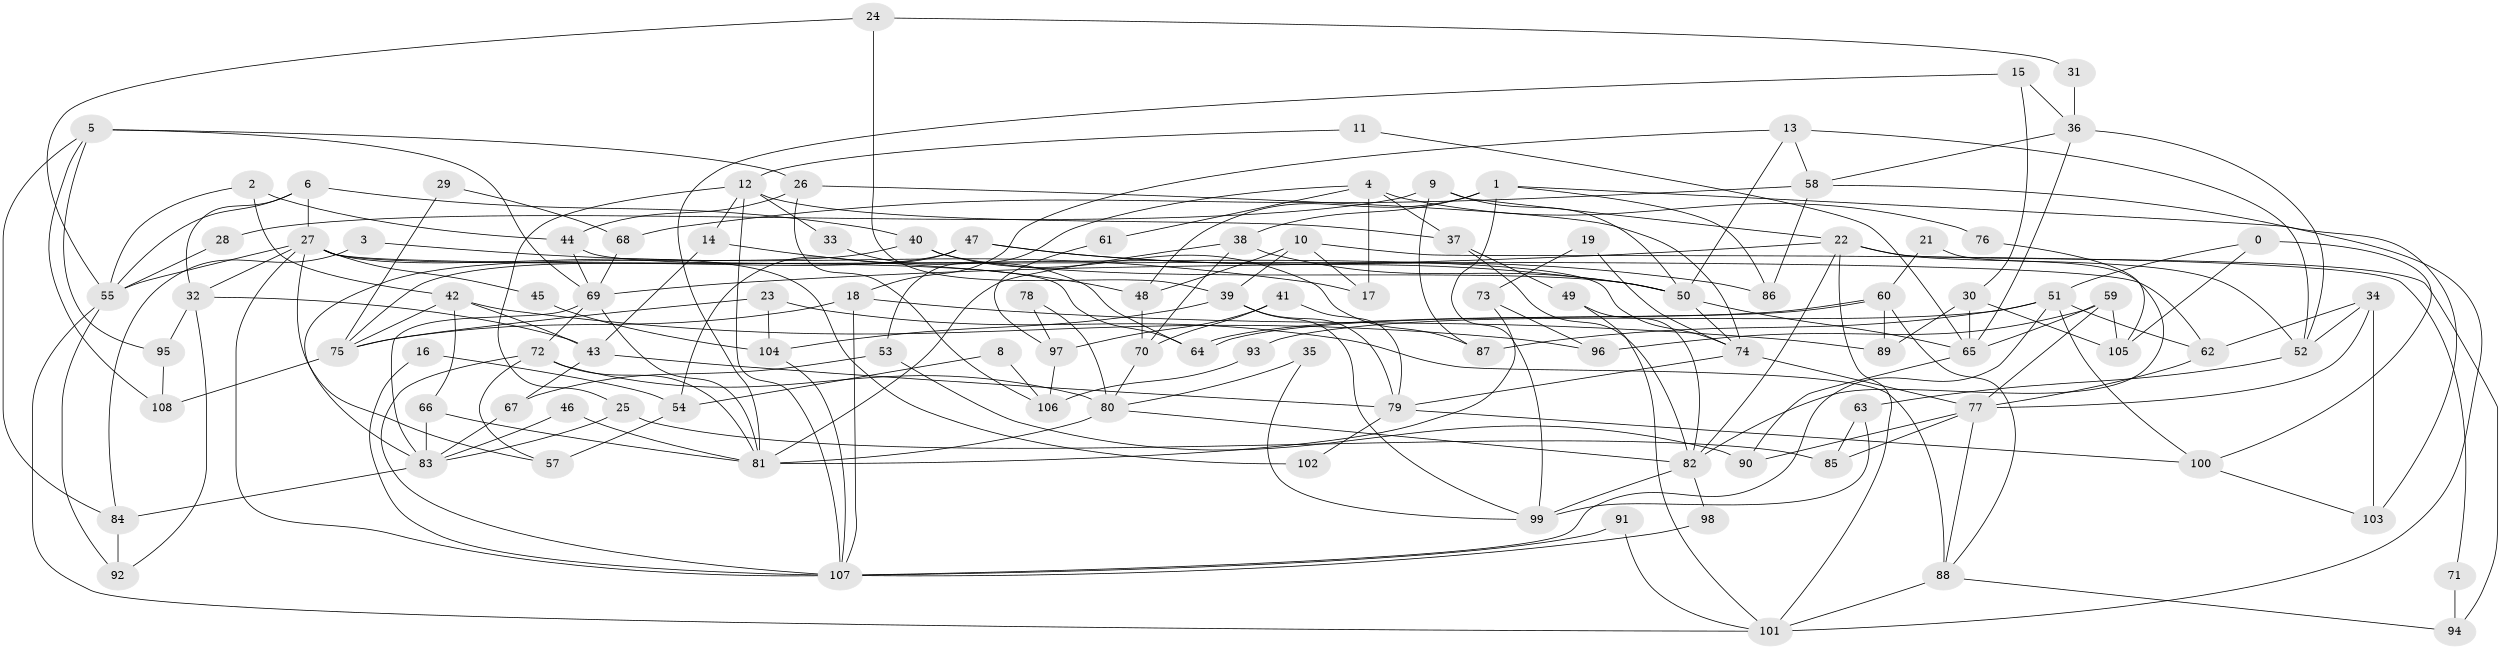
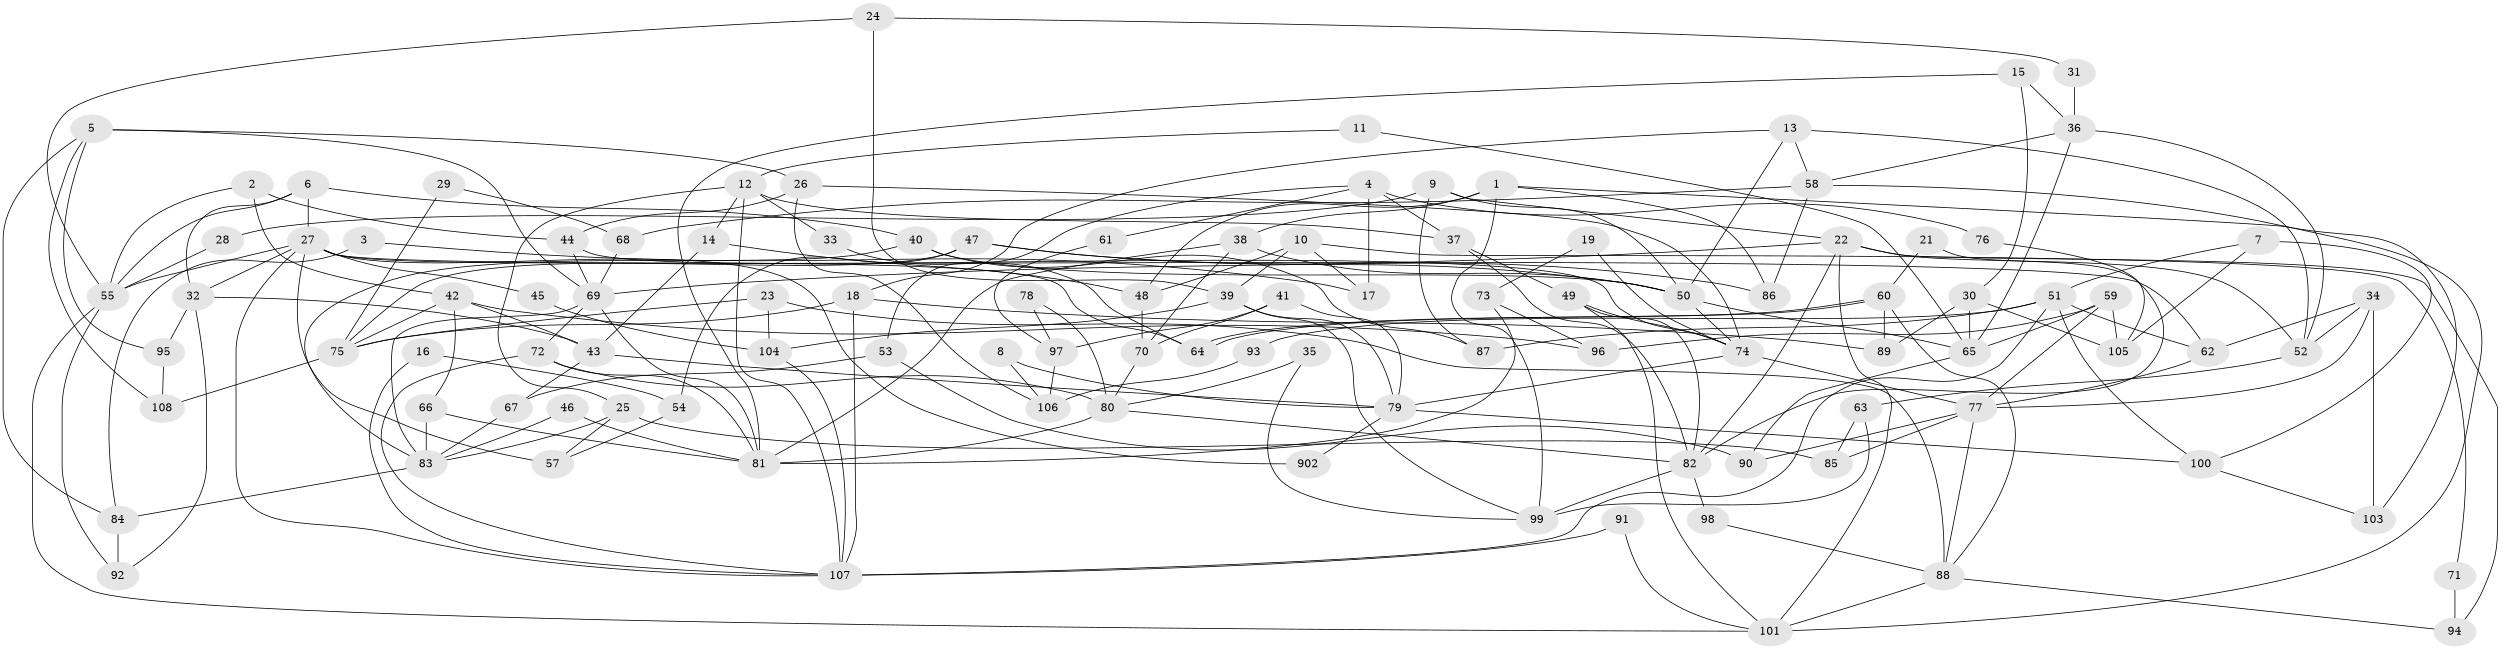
(2259, 241) -> (2259, 241)
none -> (1656, 325)
(889, 372) -> (1194, 397)
(480, 414) -> (590, 435)
(1308, 464) -> (1308, 464)
(1277, 567) -> (1826, 548)
